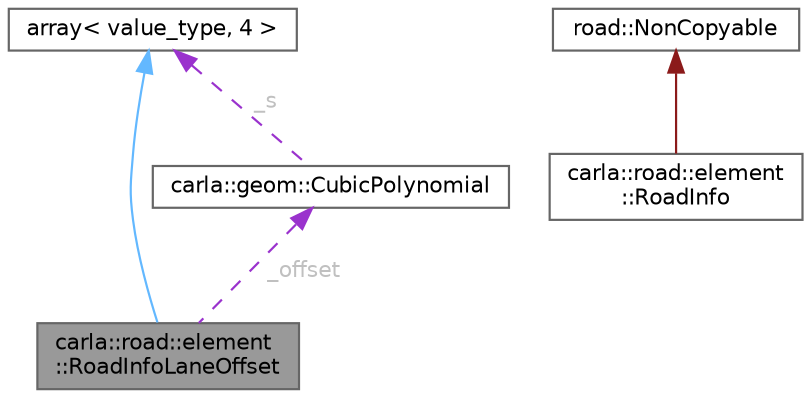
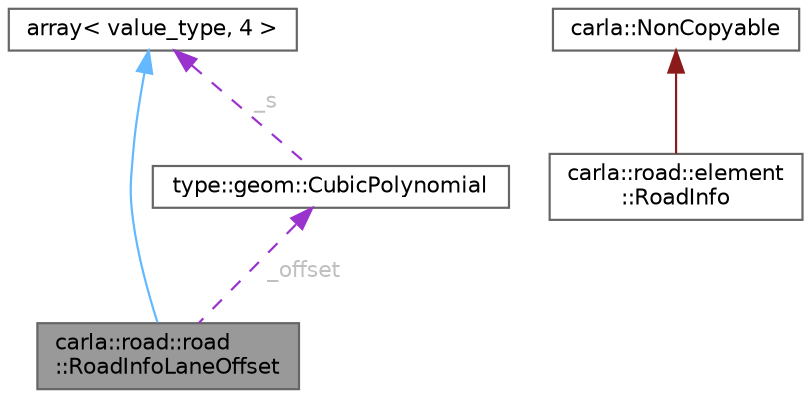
(676, 30) -> (676, 30)
(331, 187) -> (331, 187)
(168, 356) -> (168, 356)
